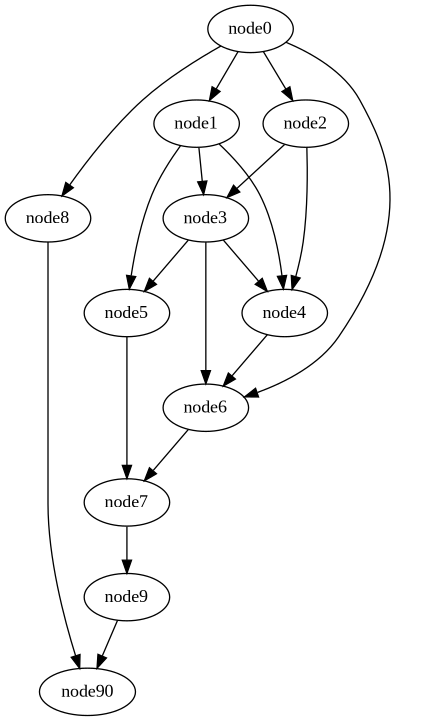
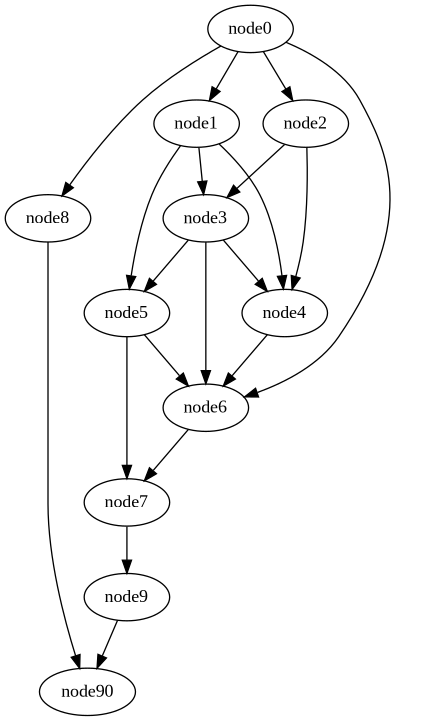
none -> (162, 355)
